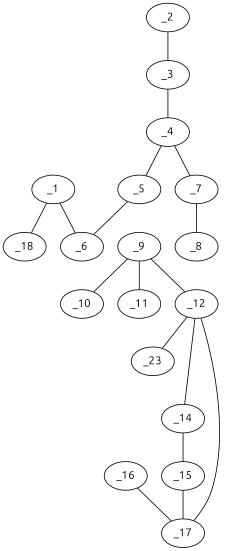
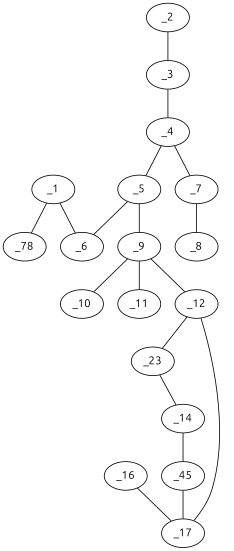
none -> (139, 218)
(25, 247) -> (25, 247)
(190, 361) -> (168, 390)
(183, 476) -> (183, 476)
